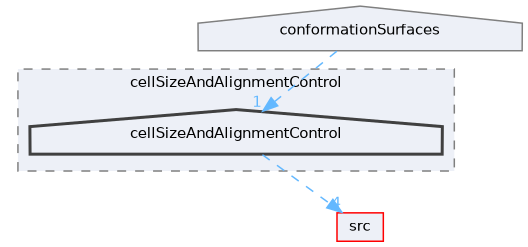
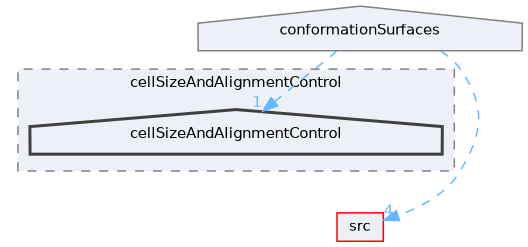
(298, 180) -> (473, 145)
